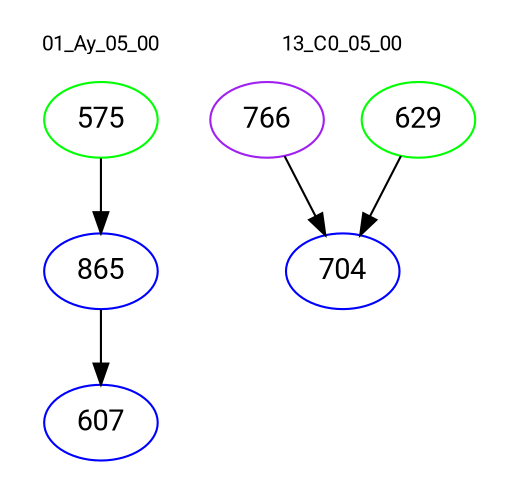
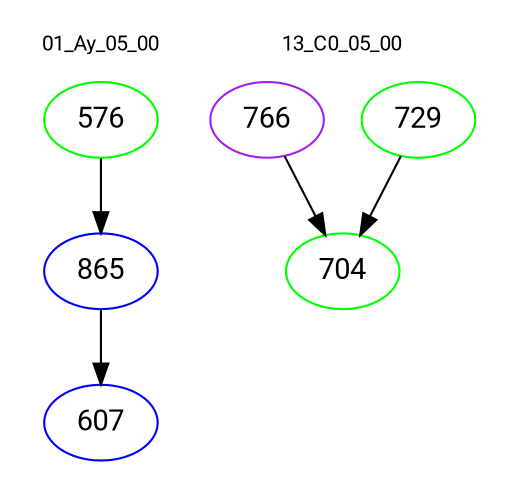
(101, 120) -> (101, 120)
(418, 120) -> (418, 120)
(343, 271) -> (343, 271)
